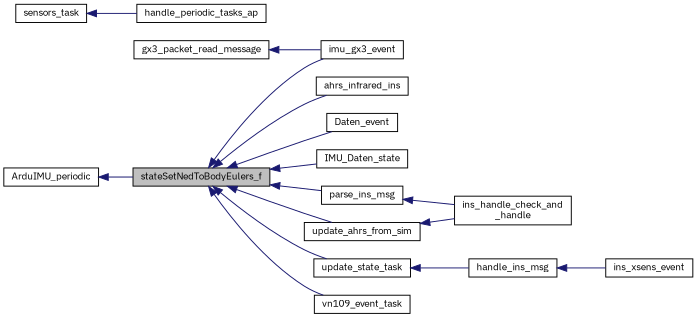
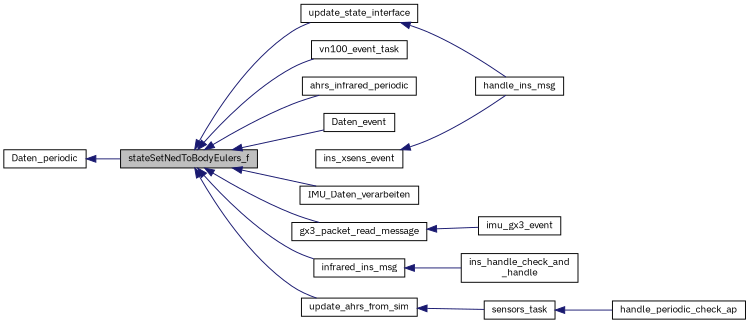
(201, 13) -> (679, 310)
(362, 86) -> (359, 86)
(262, 102) -> (265, 201)
(362, 159) -> (359, 195)
(51, 177) -> (45, 159)
(362, 195) -> (359, 268)
(442, 220) -> (456, 309)
(362, 268) -> (359, 13)
(586, 268) -> (460, 124)
(362, 304) -> (359, 50)
